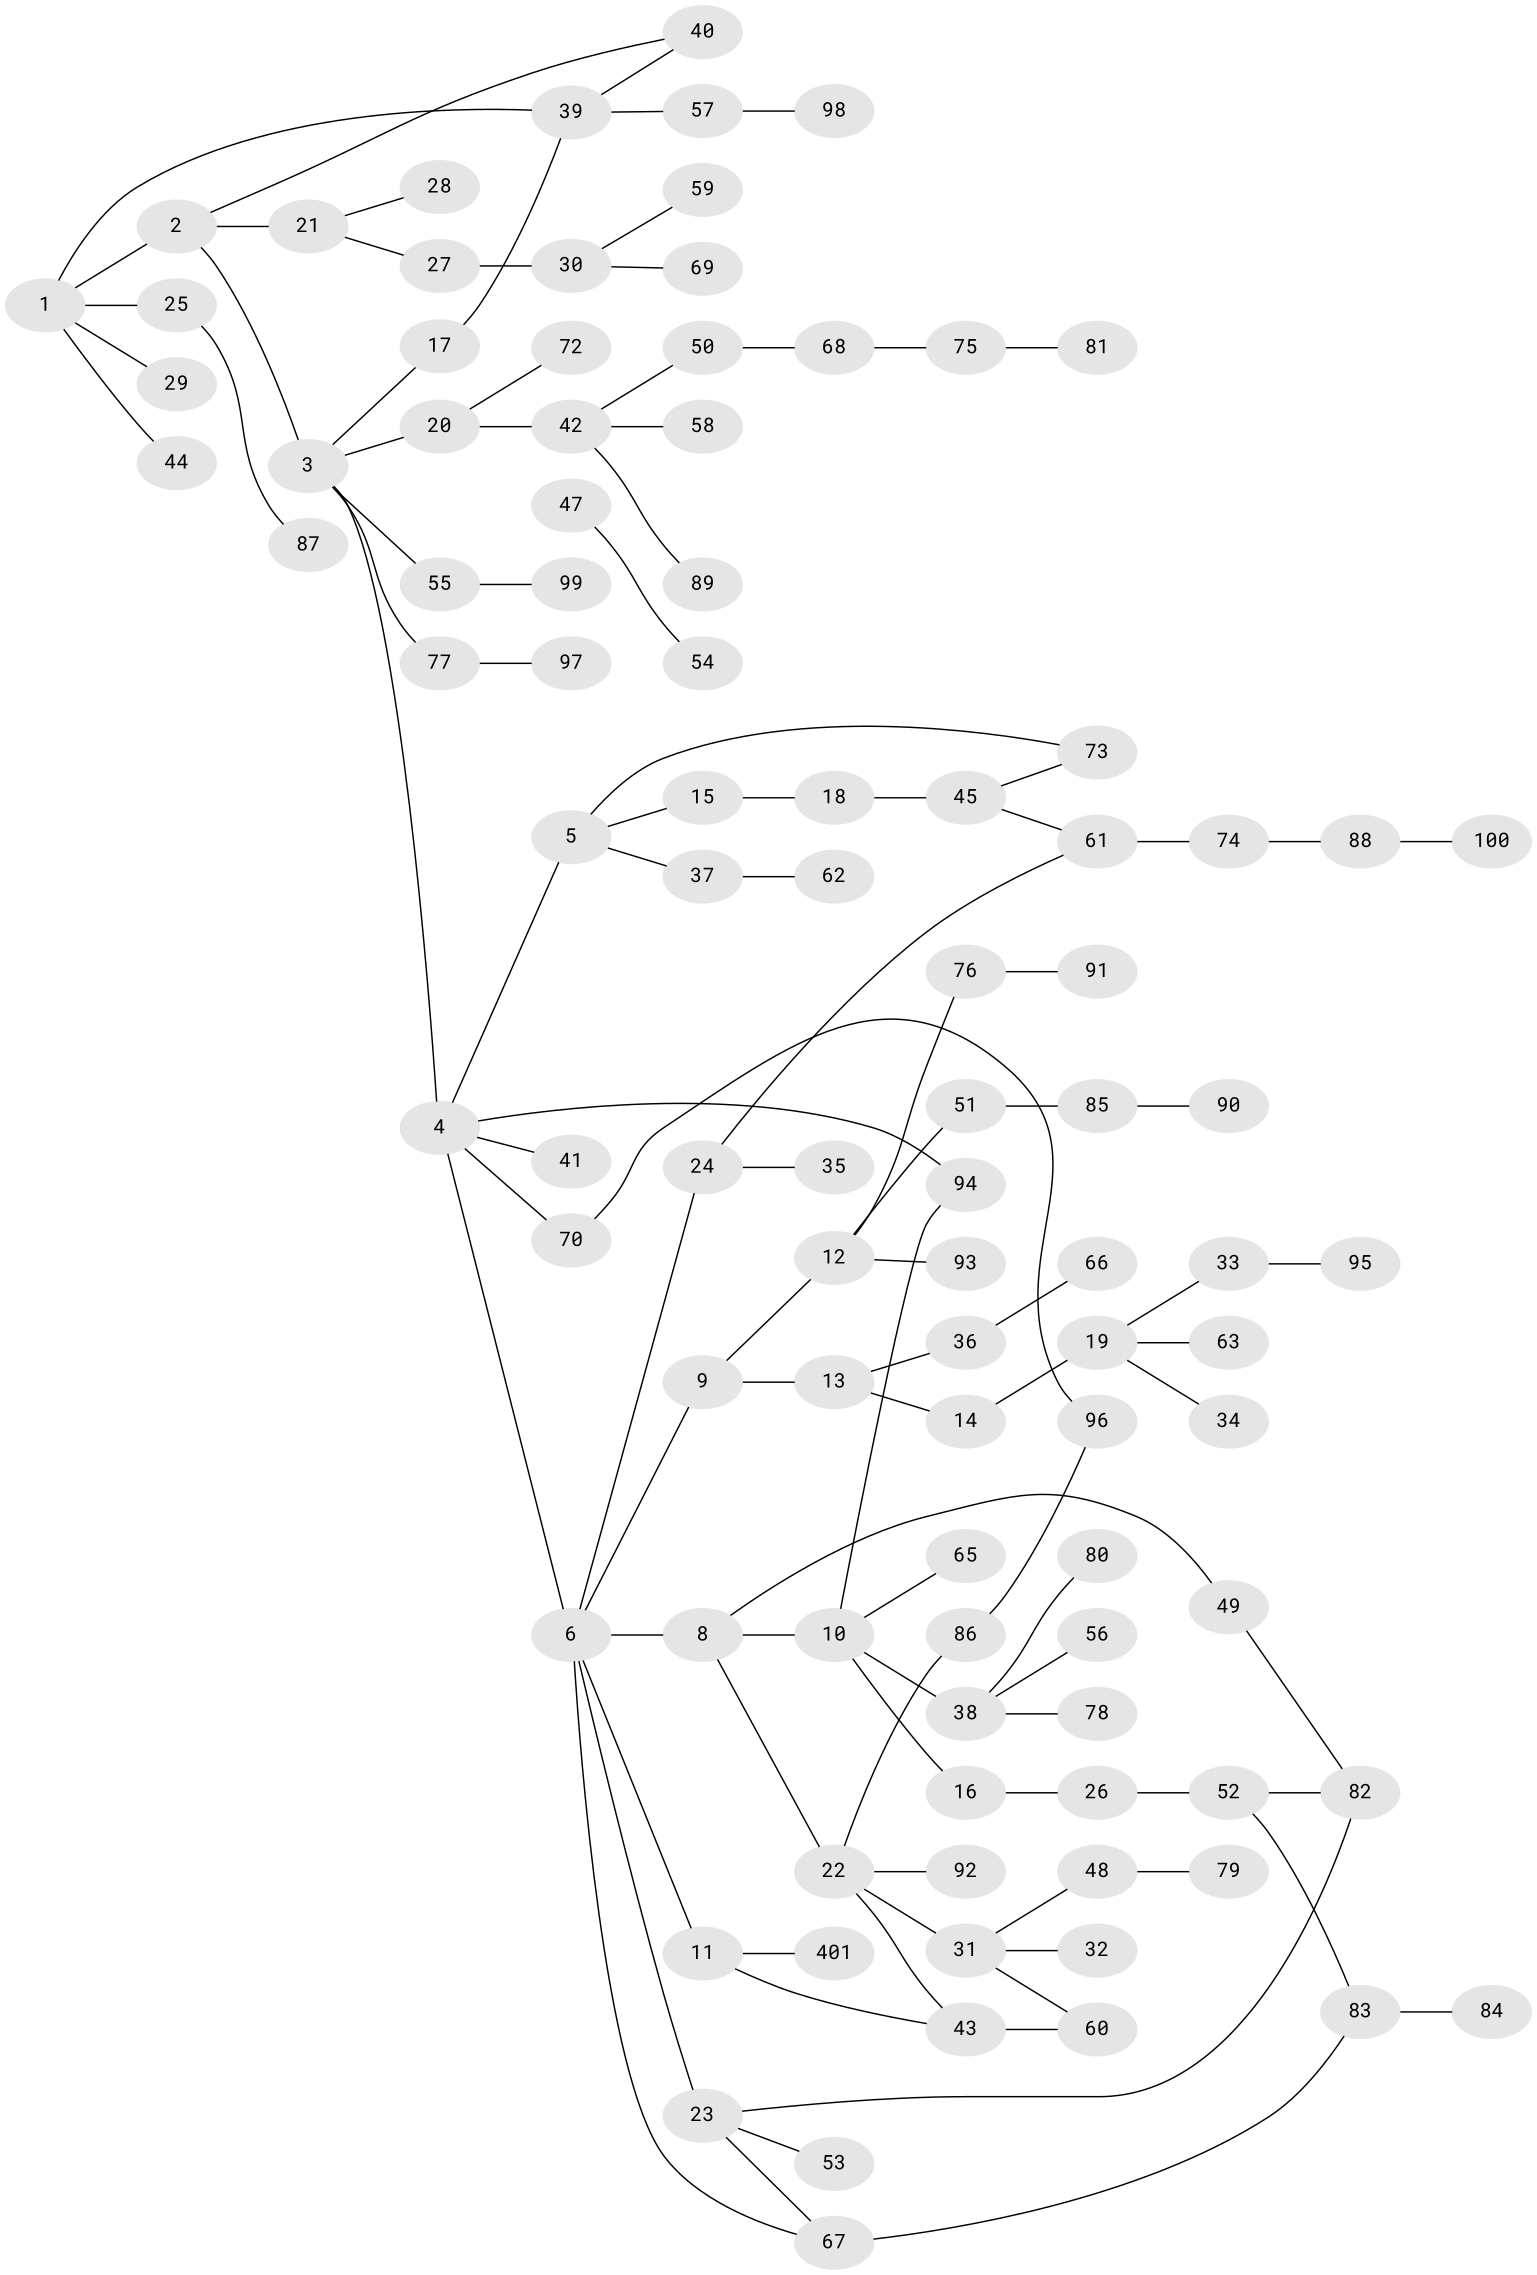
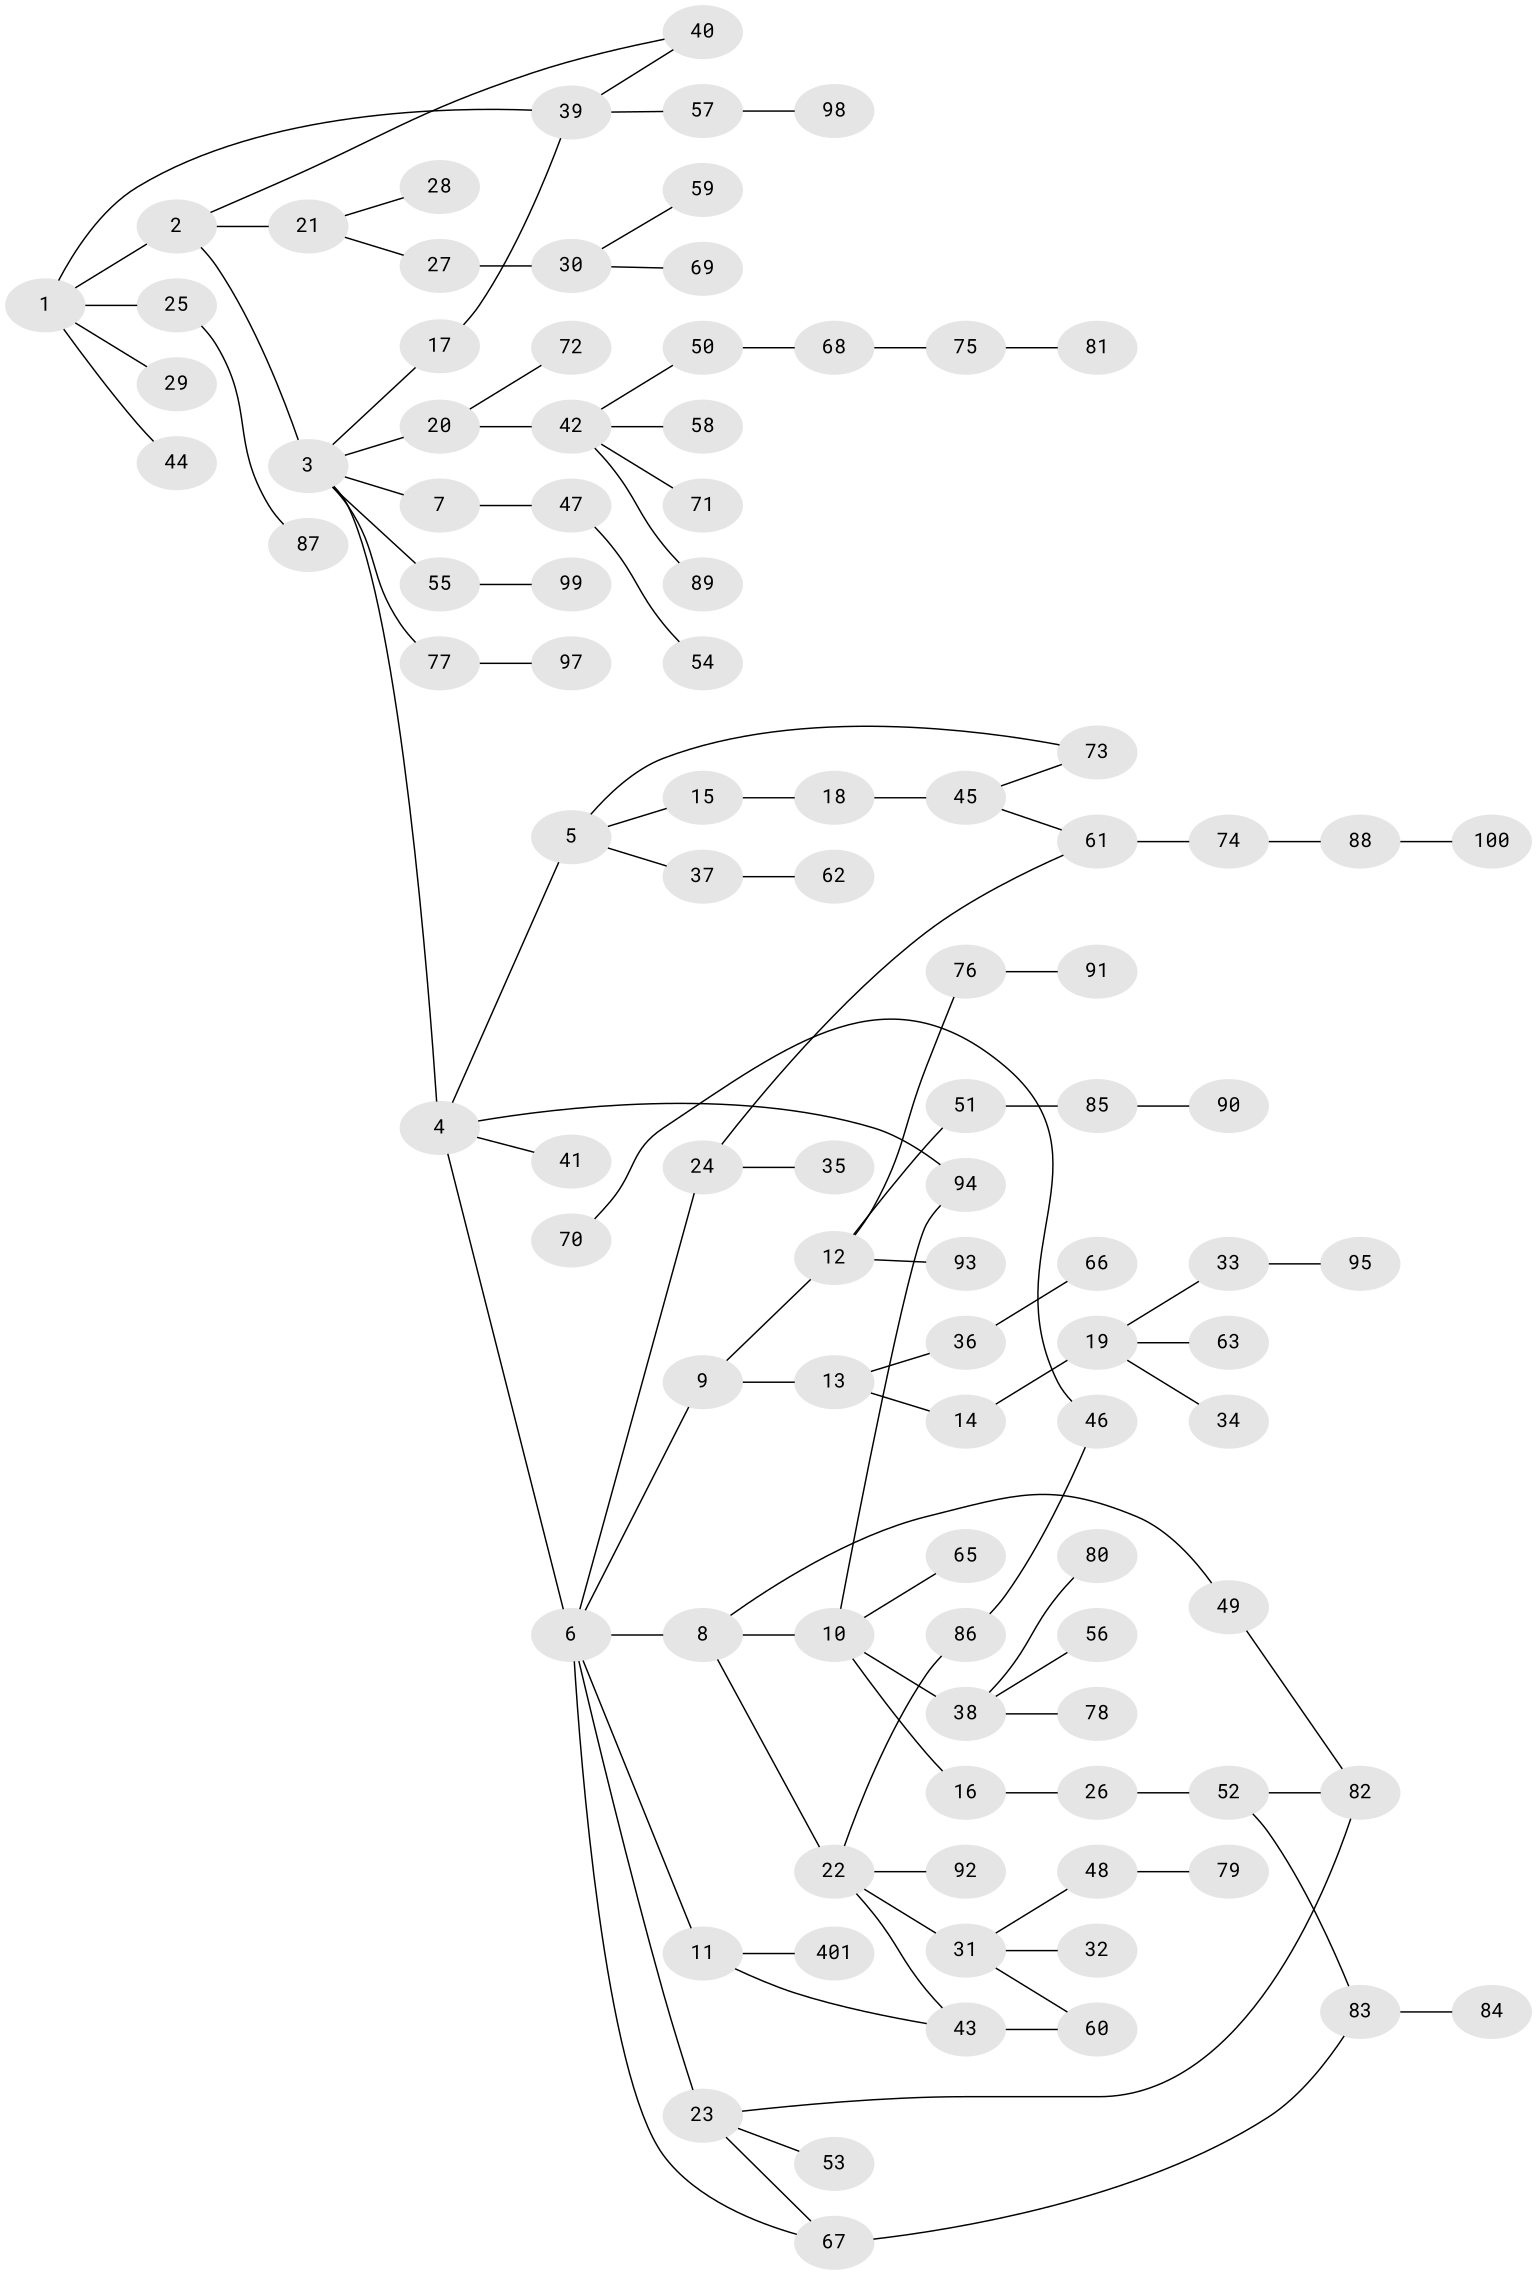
none -> (440, 506)
none -> (703, 506)
(506, 1184) -> none
(1097, 1422) -> (1097, 1422)
